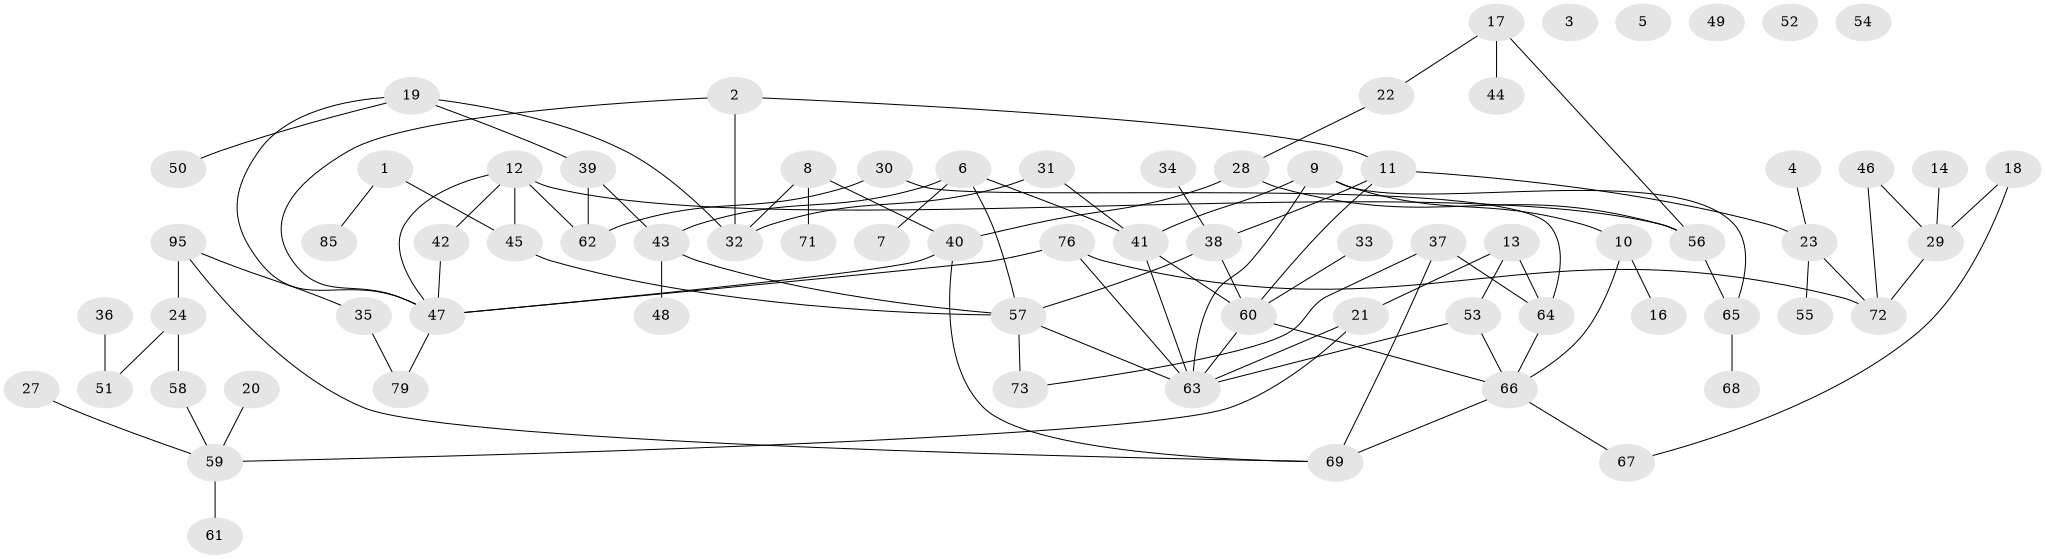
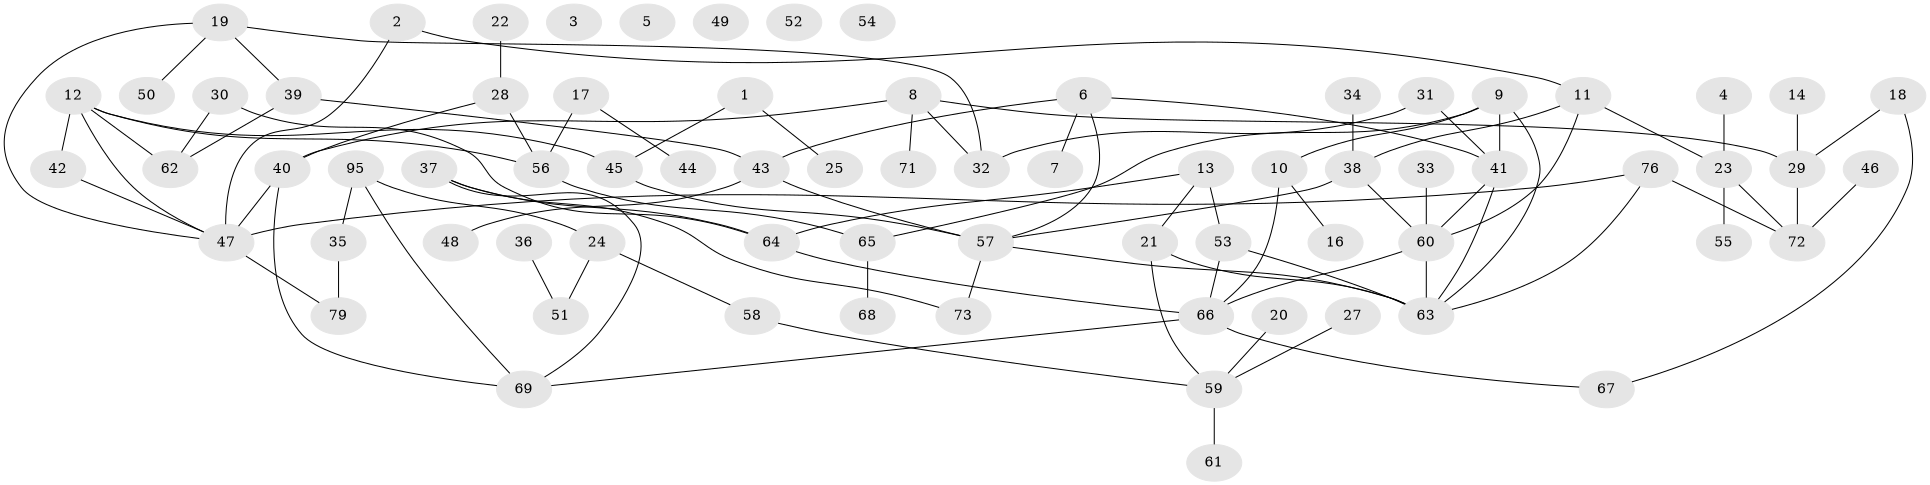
(1441, 59) -> none
(735, 169) -> none
(1901, 206) -> (1380, 123)
(329, 243) -> (835, 169)
